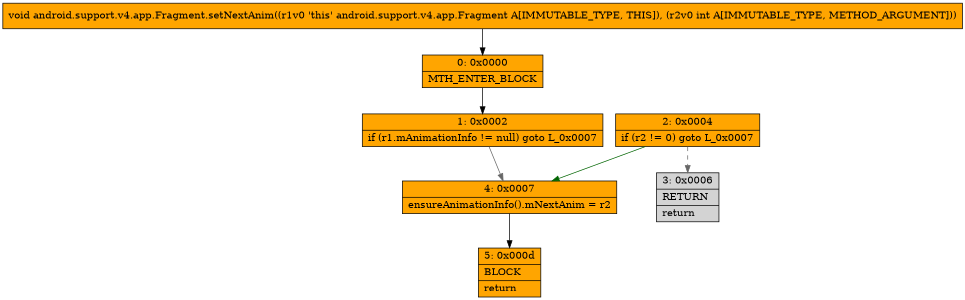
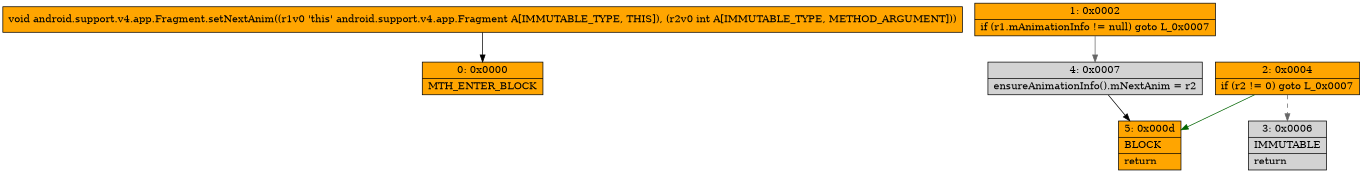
(483, 97) -> none
(602, 163) -> (1221, 111)
(510, 197) -> (1095, 78)
(685, 197) -> (1287, 145)
